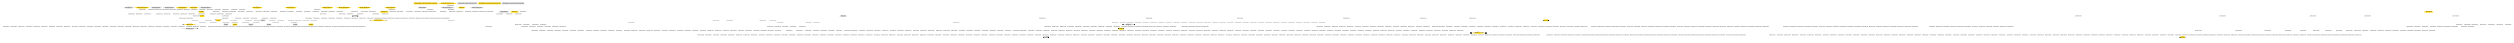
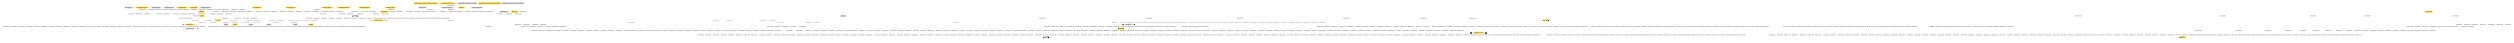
(263, 20) -> none
